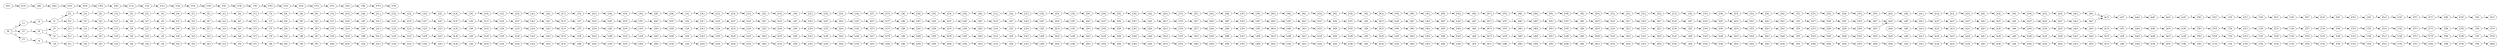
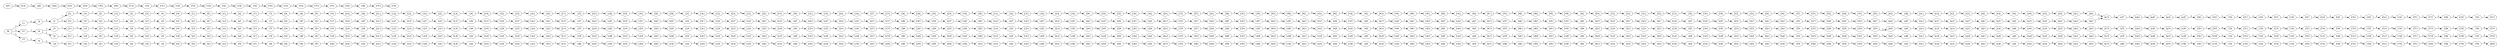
(1882, 25) -> (1882, 30)
